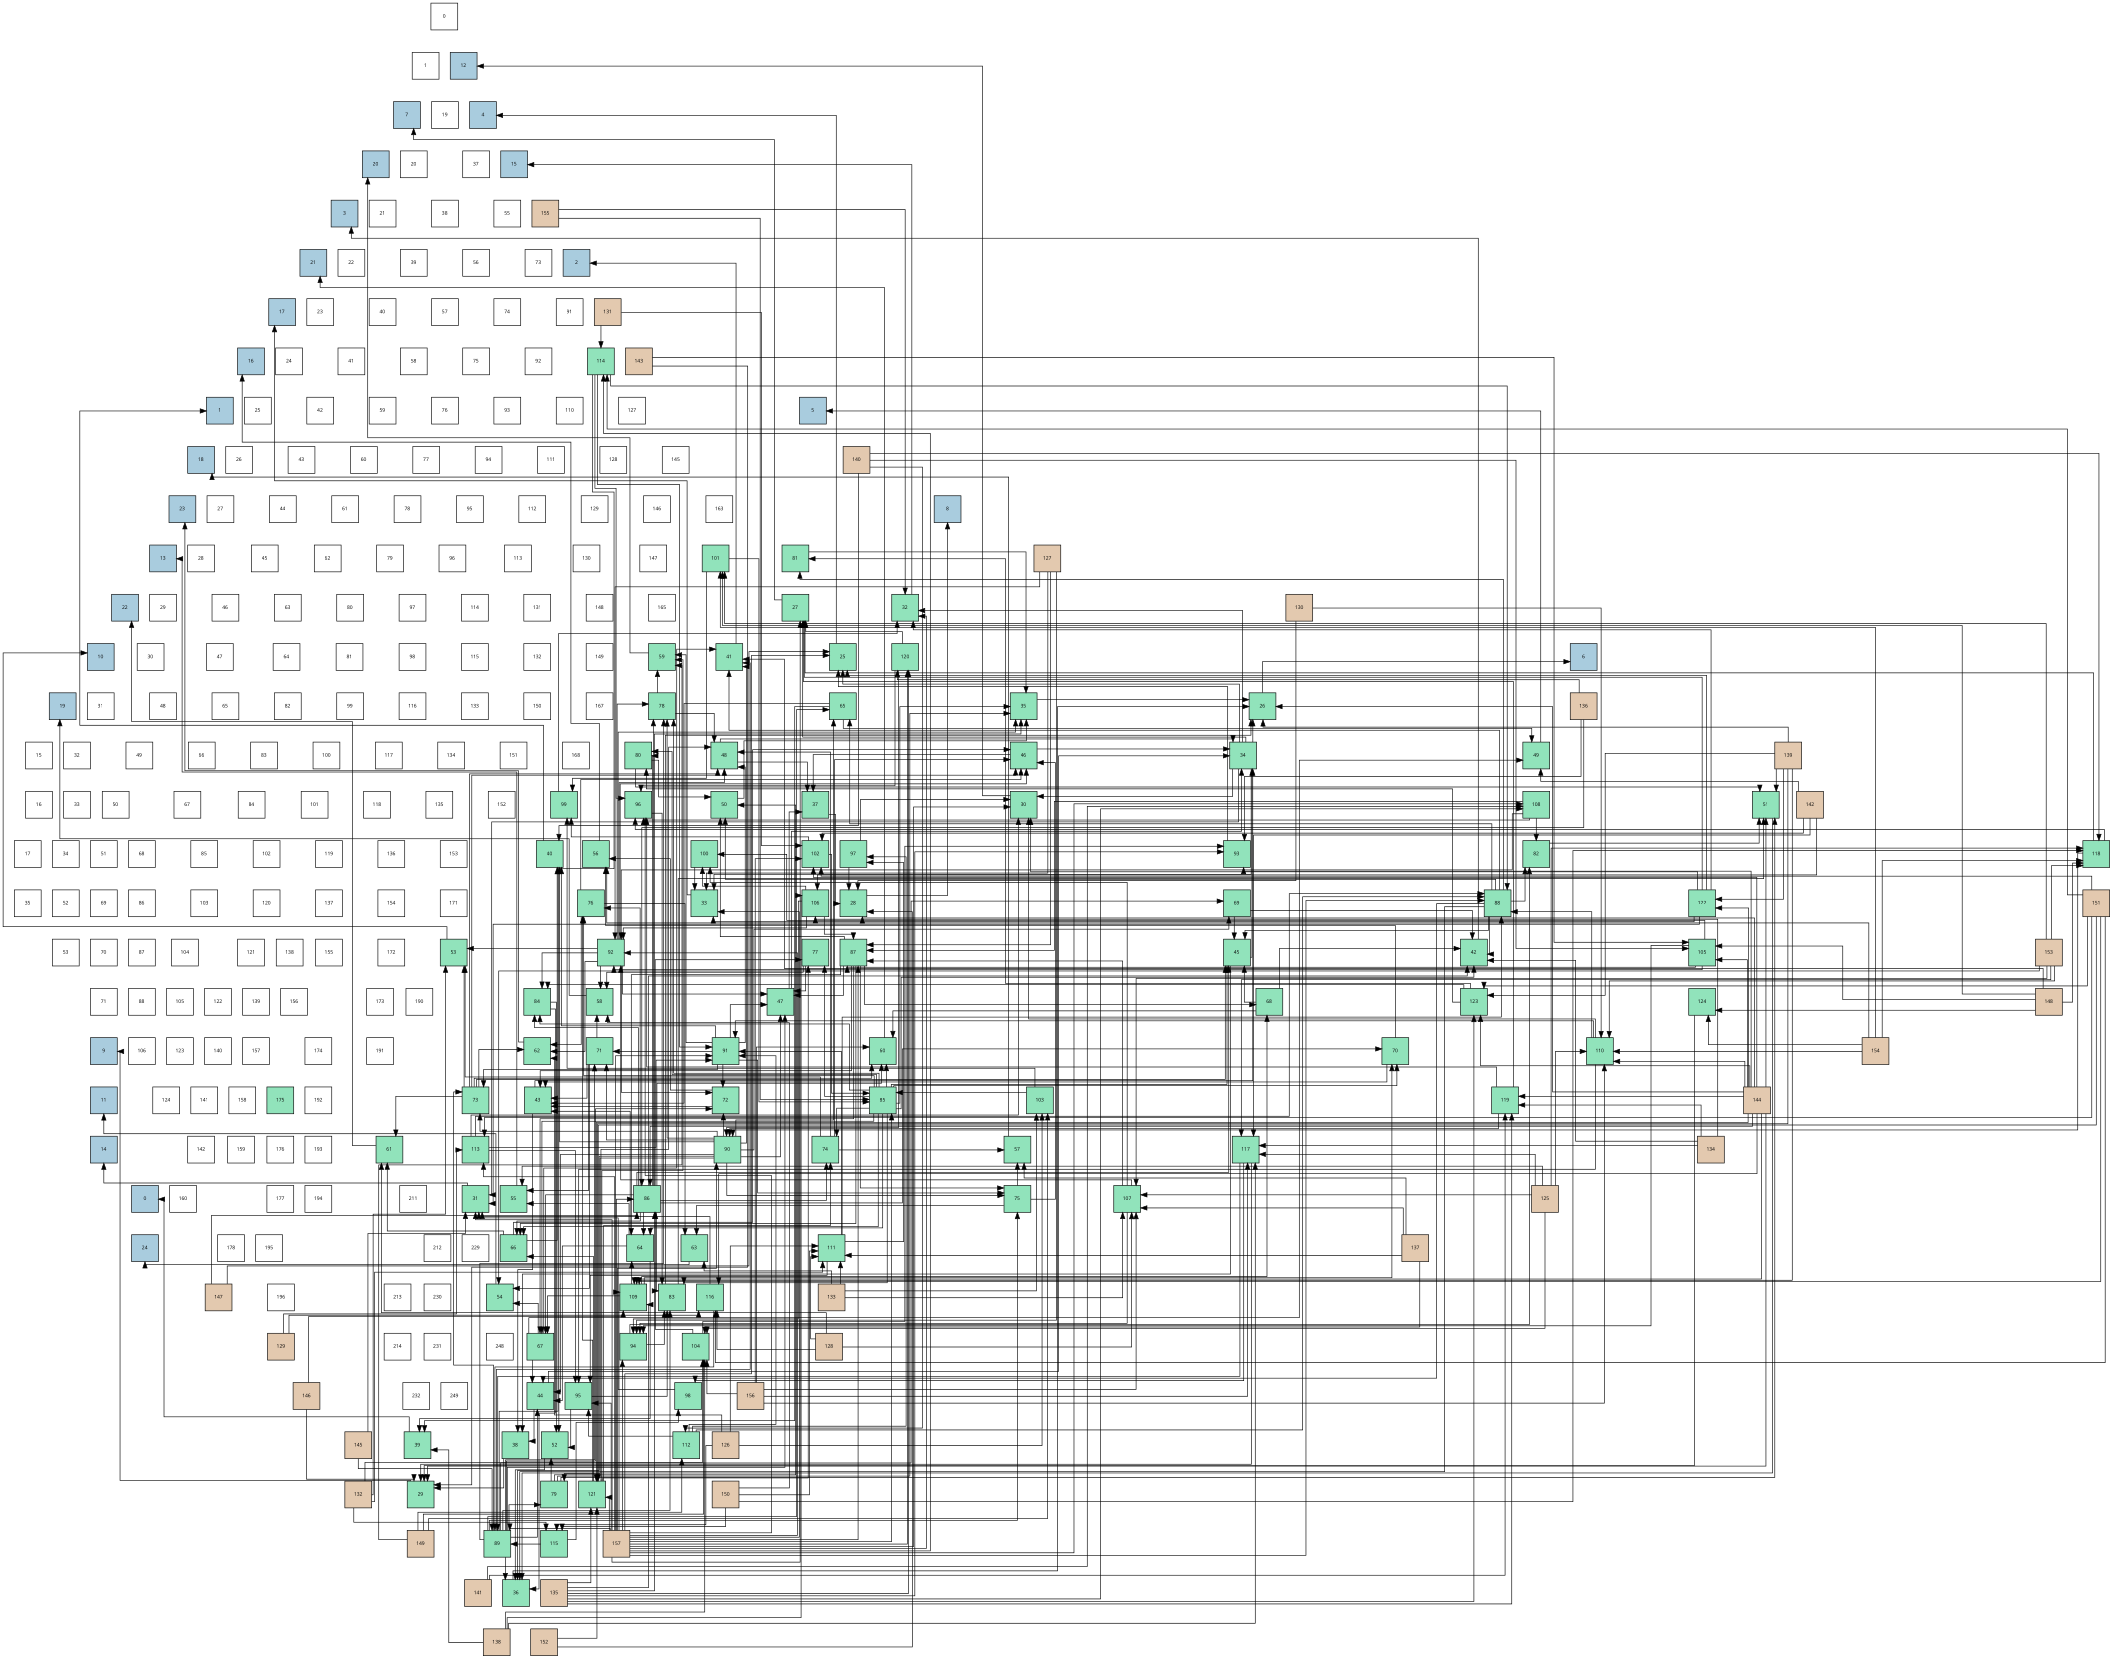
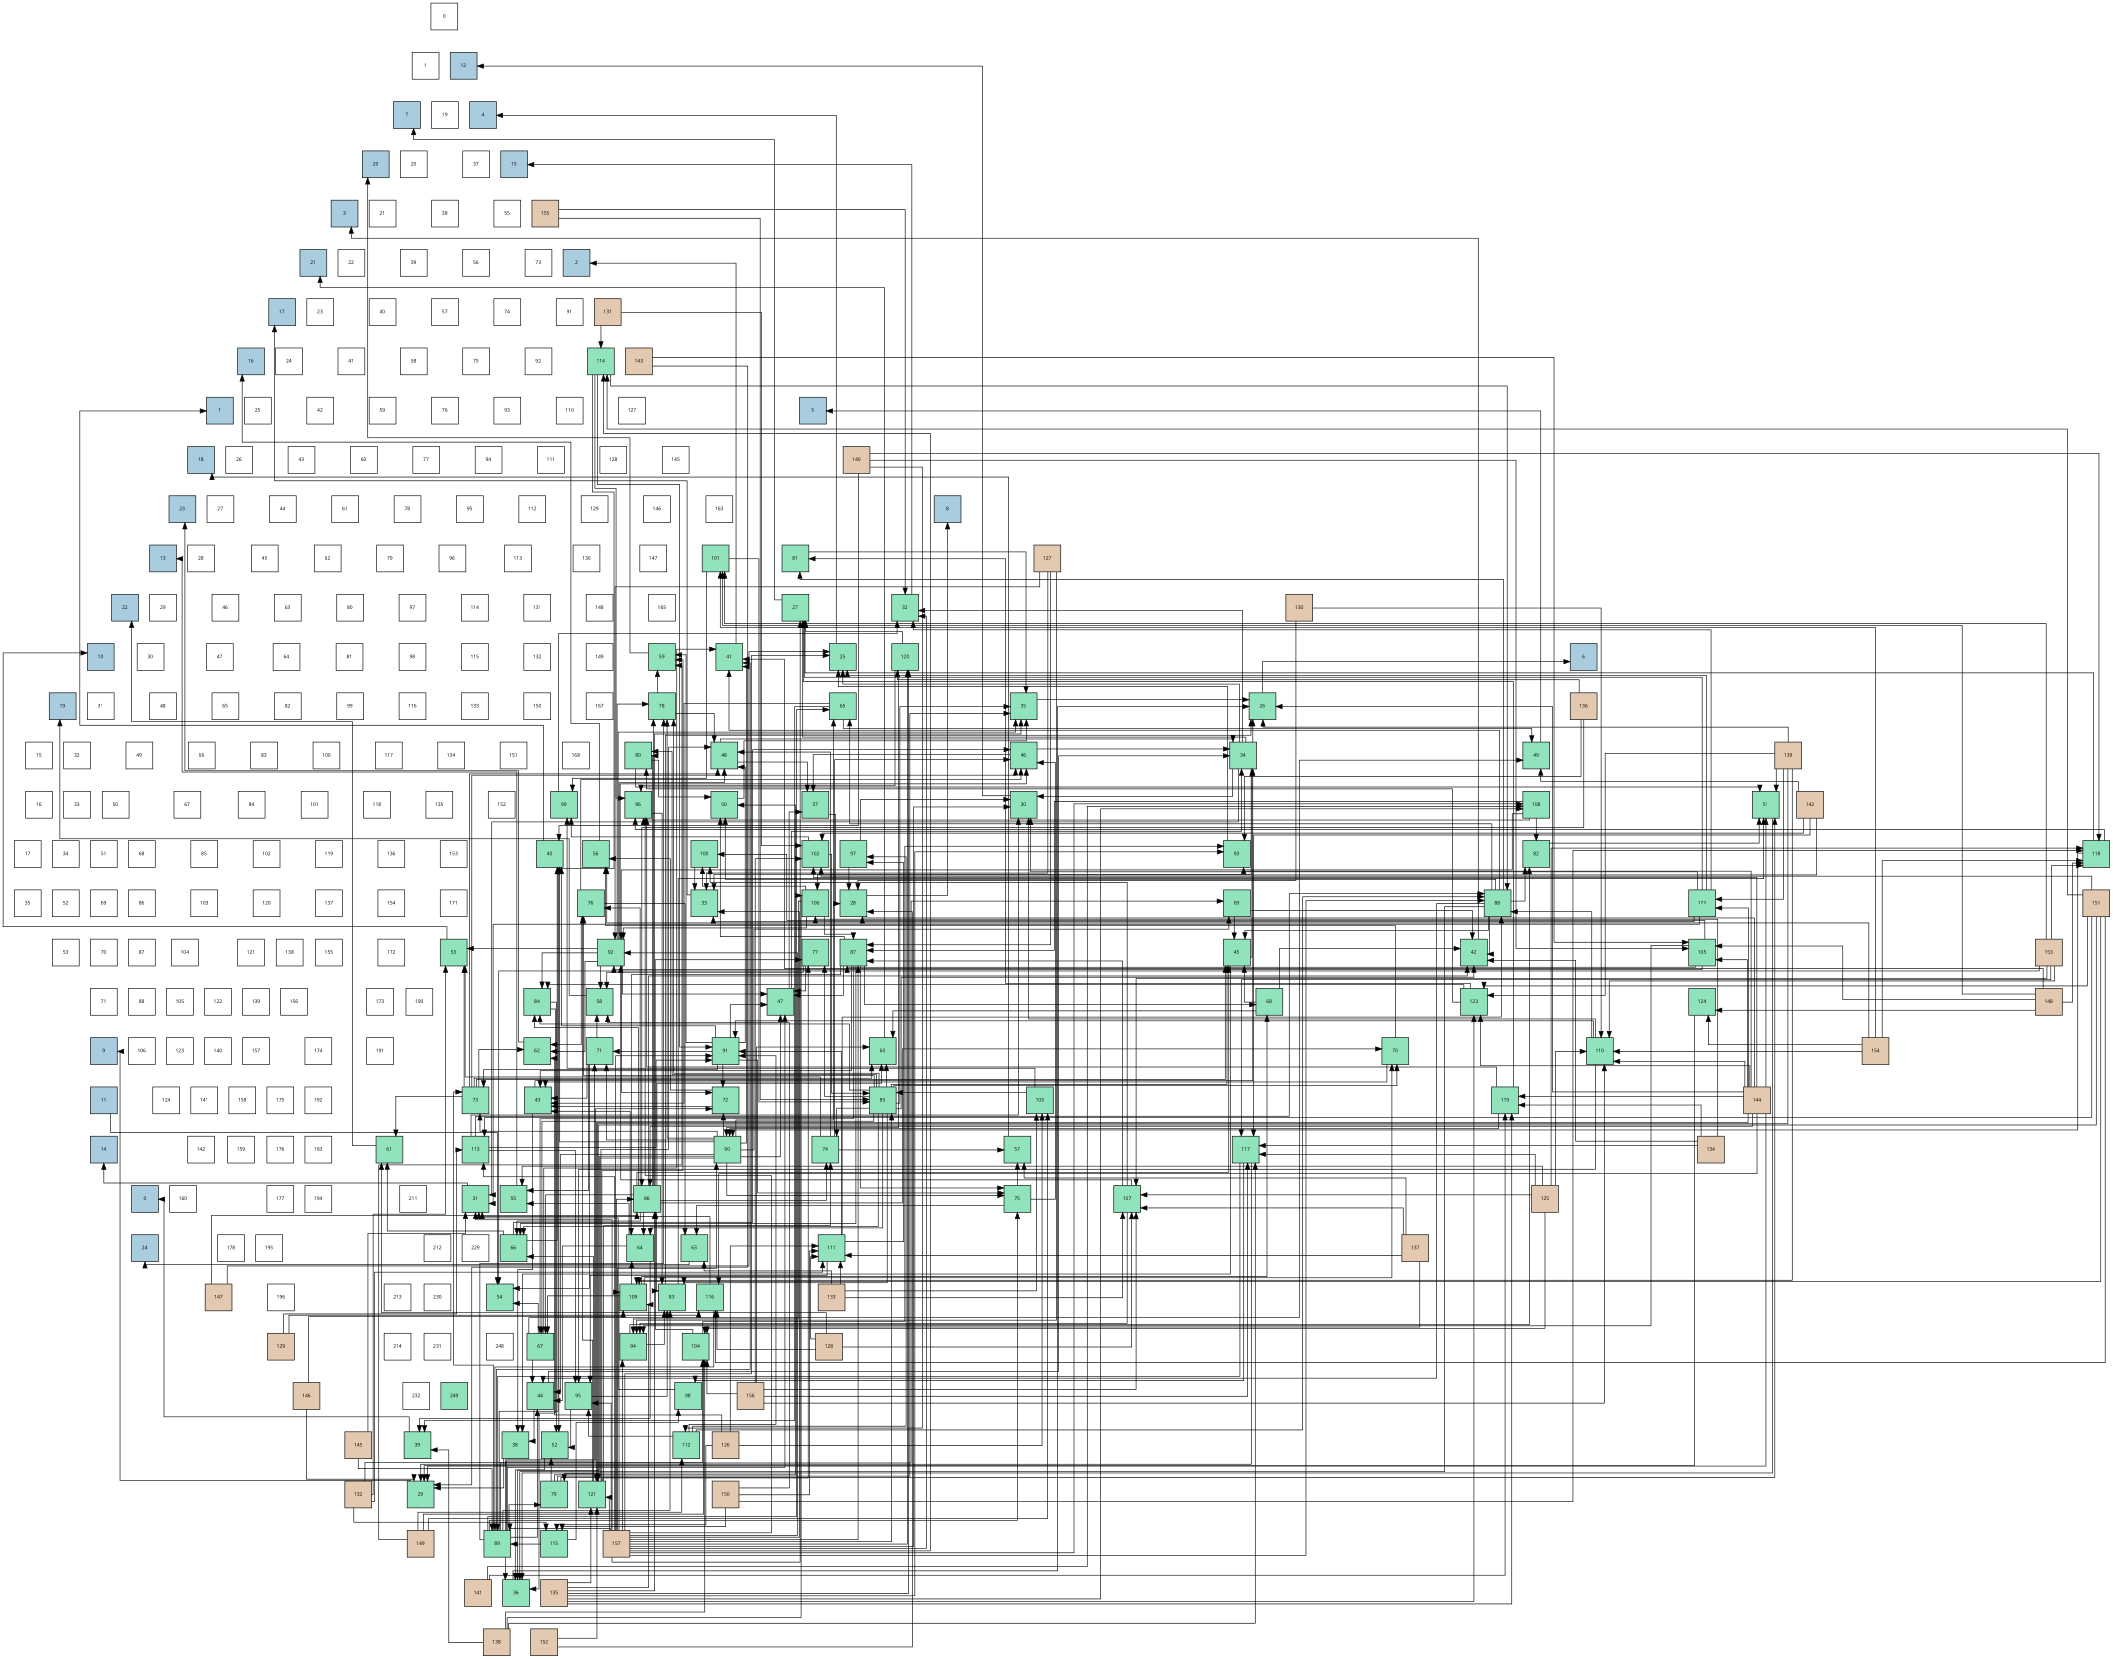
(280, 1100) -> (280, 1100)
(368, 1134) -> (367, 1132)
(1280, 1279) -> none
(454, 1396) -> (454, 1396)
